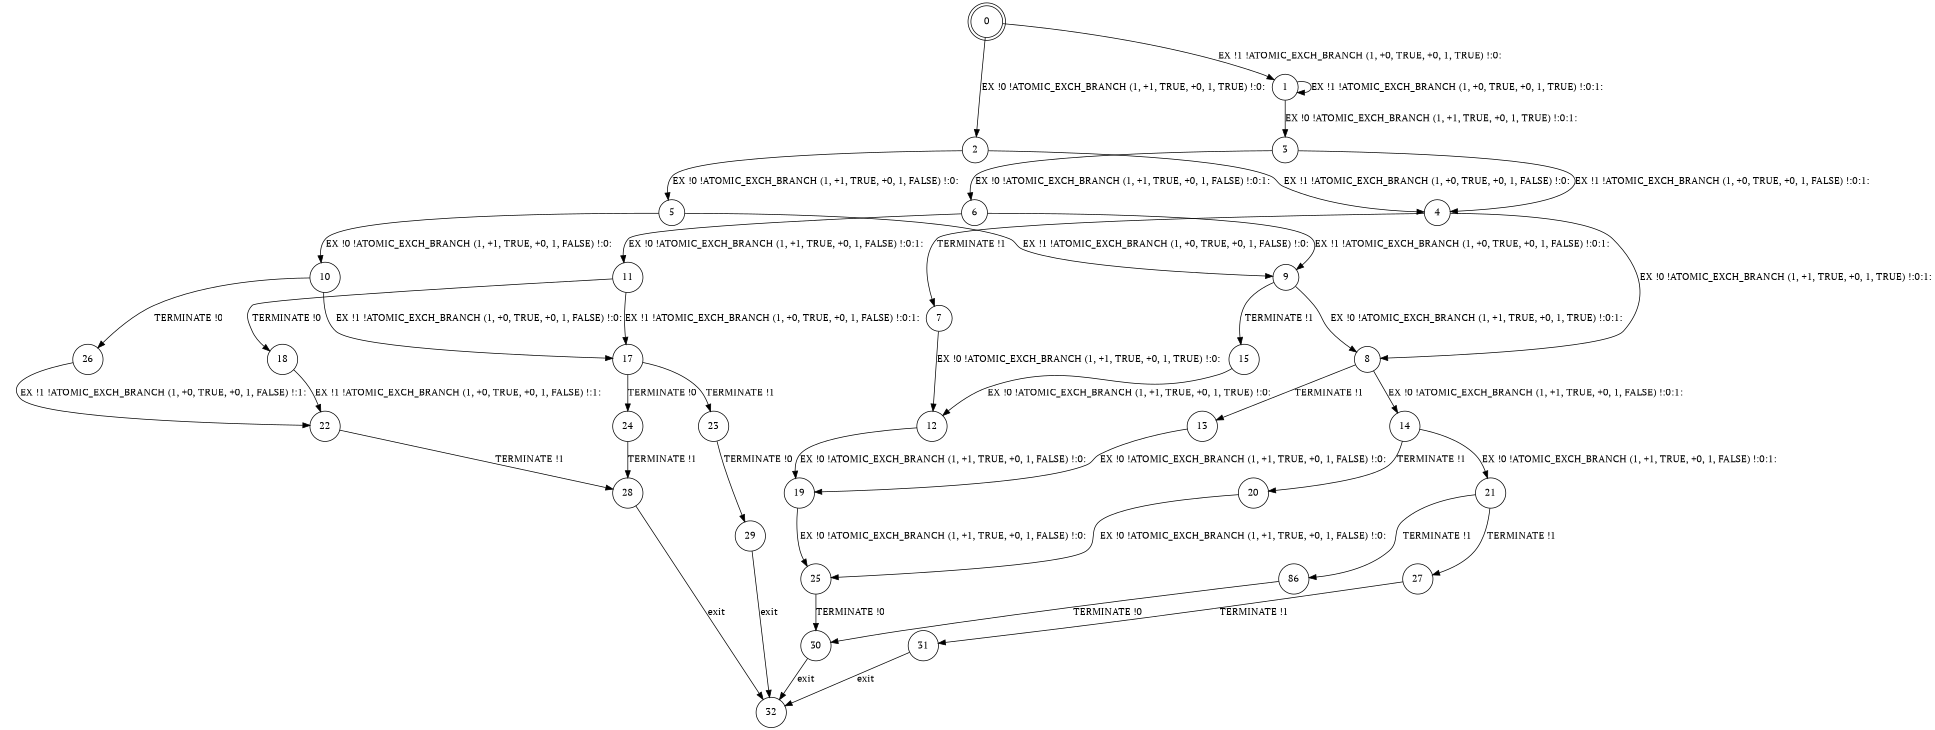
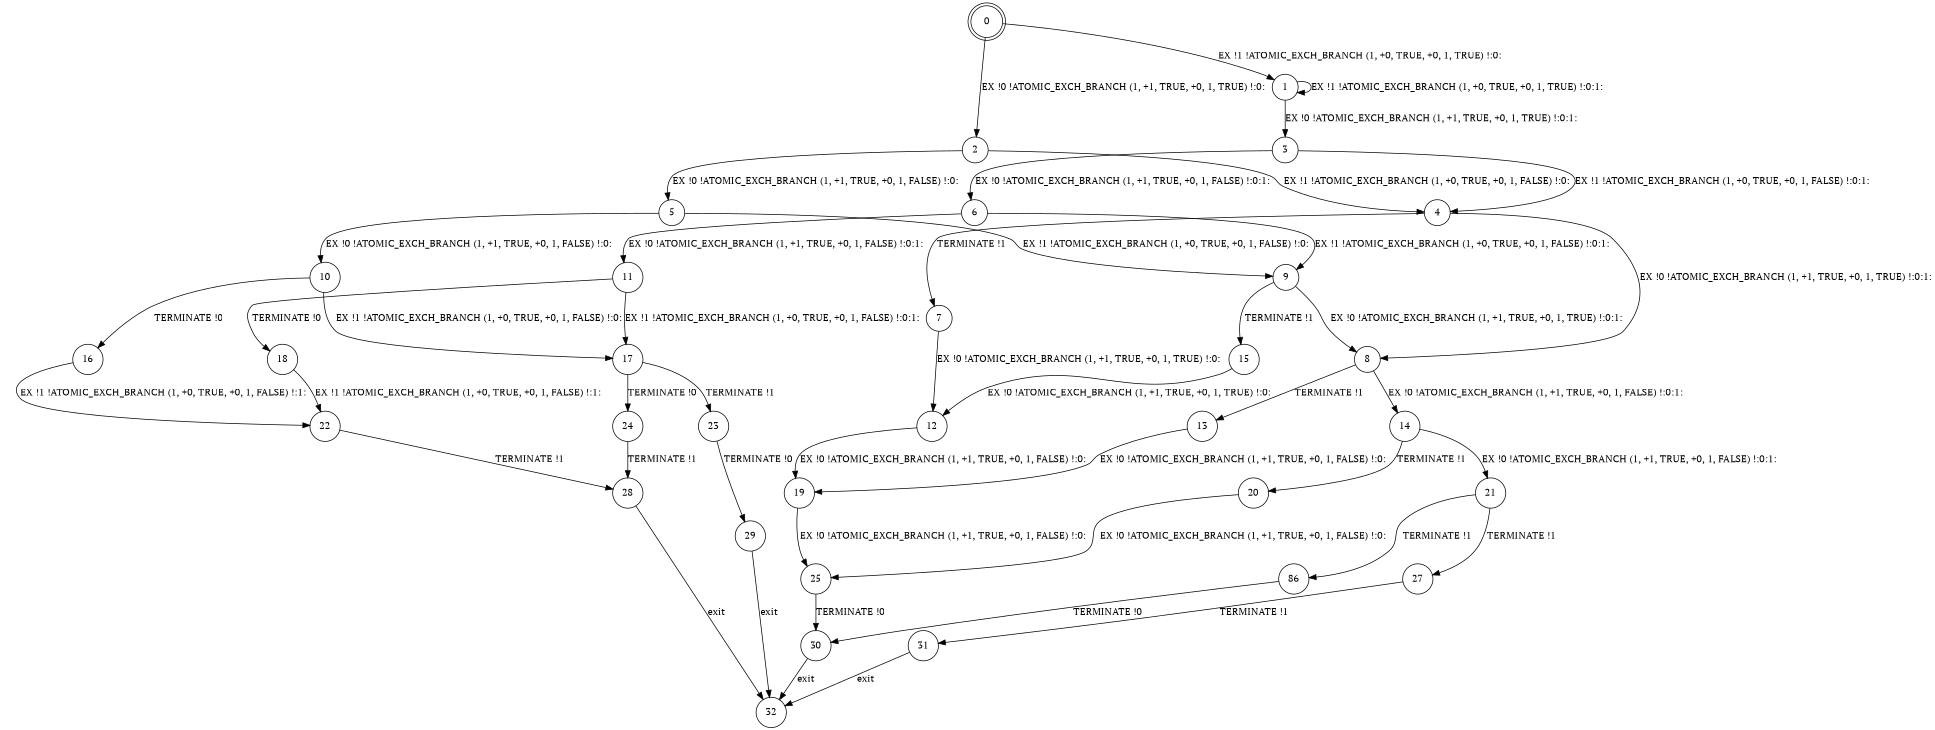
(88, 359) -> (88, 359)
